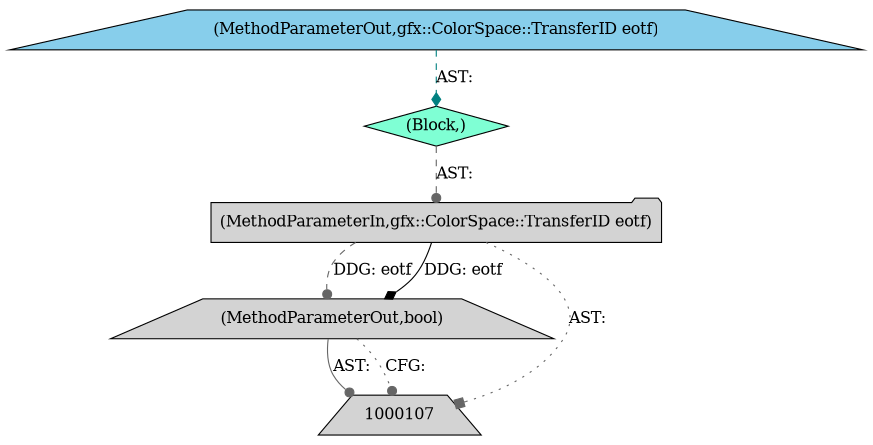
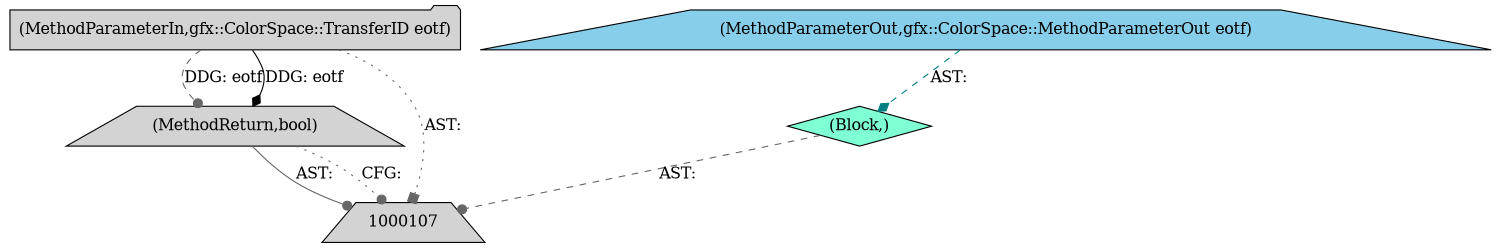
(436, 30) -> (986, 30)
(436, 170) -> (643, 172)
(332, 319) -> (235, 126)
